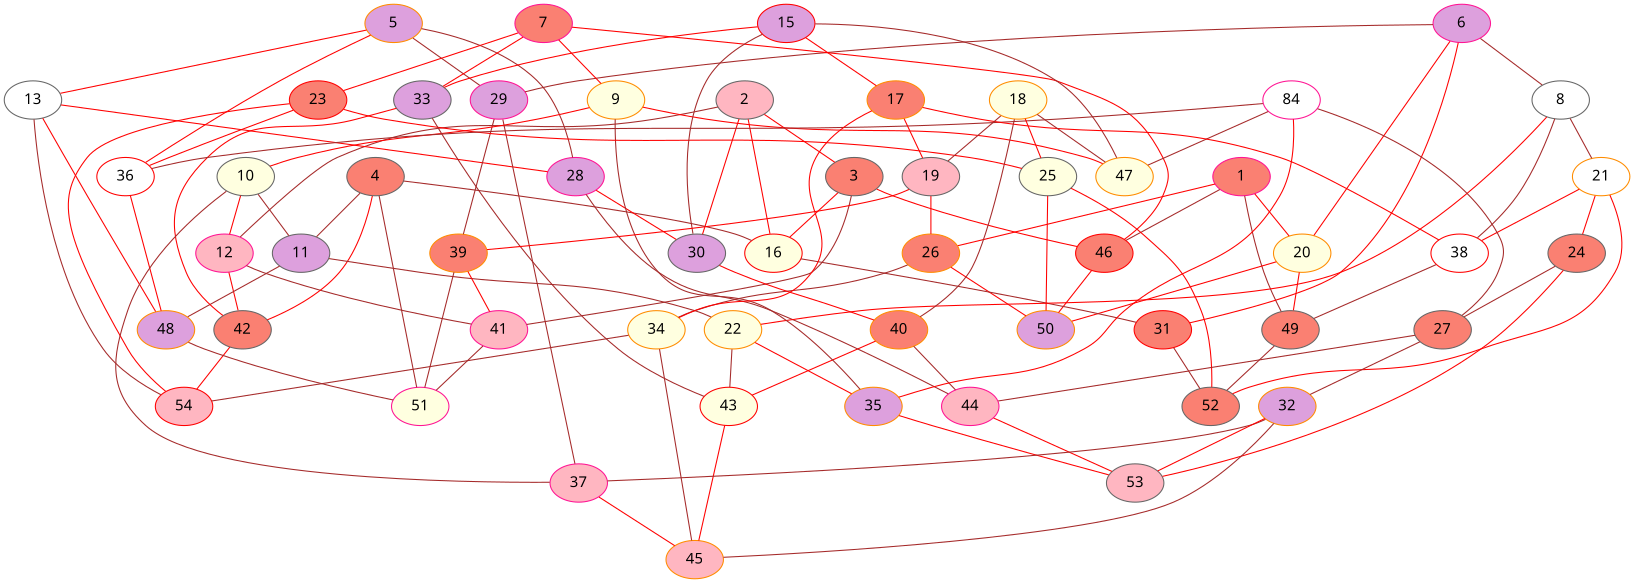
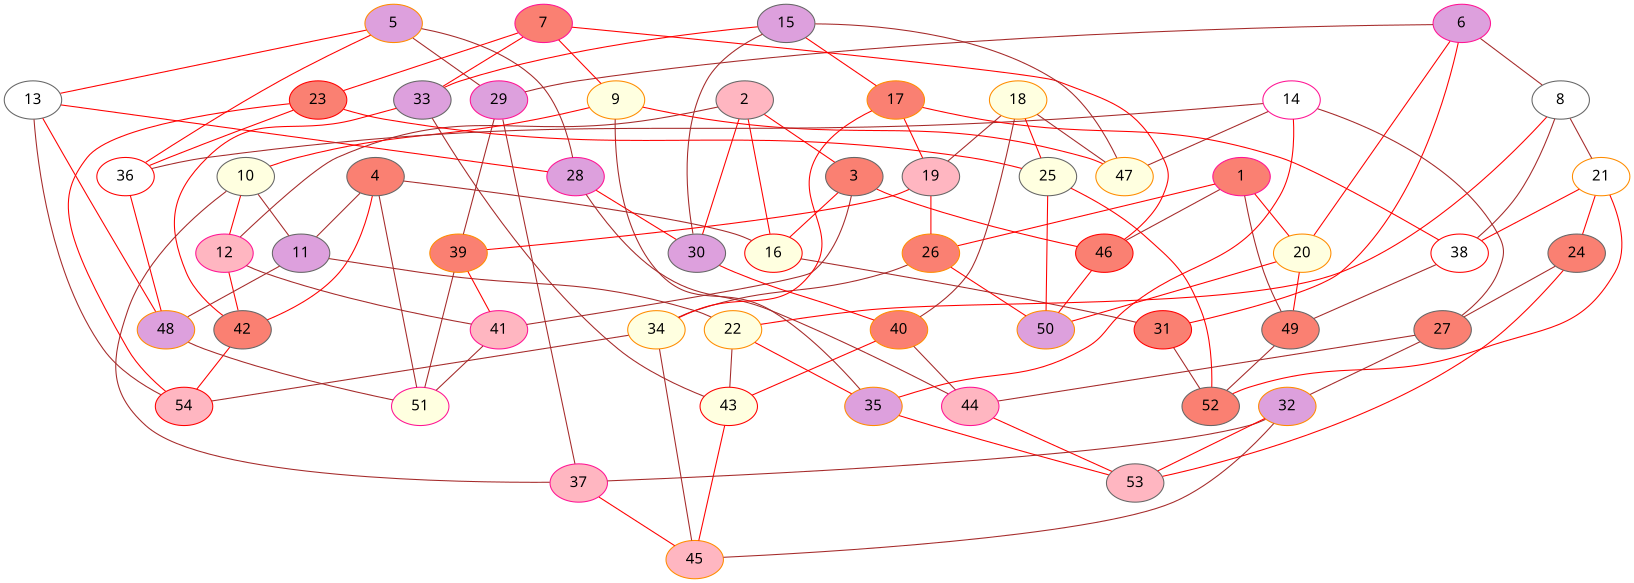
(786, 23) -> (786, 23)
(1292, 100) -> (1292, 100)
